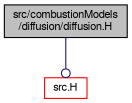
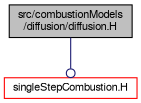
(66, 88) -> (71, 88)
